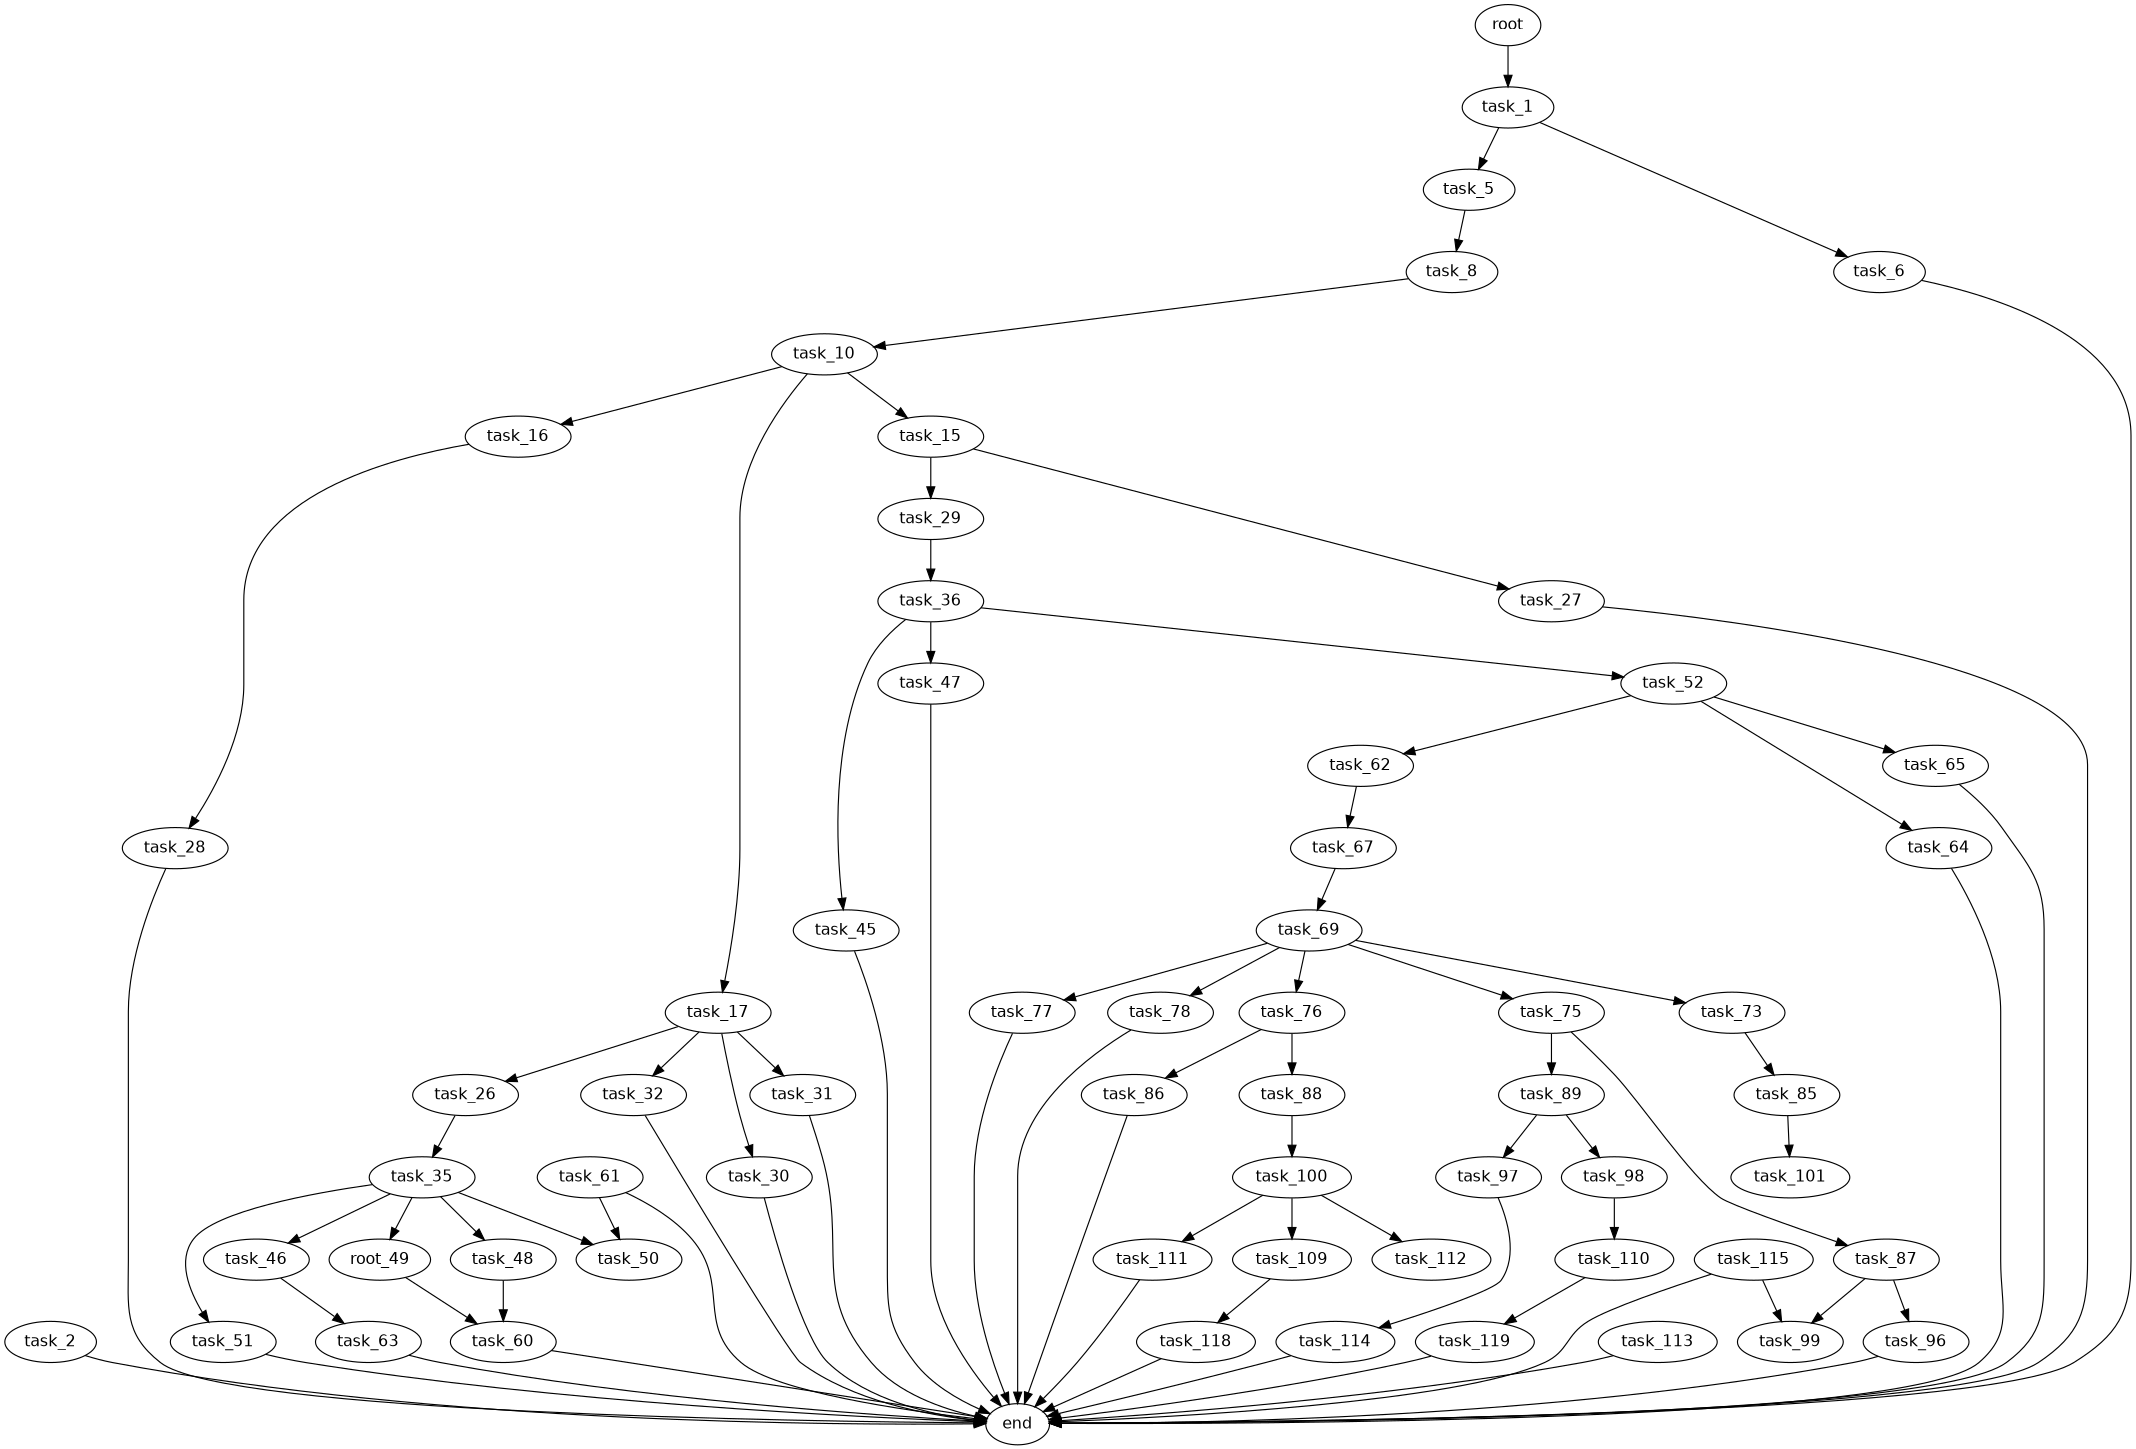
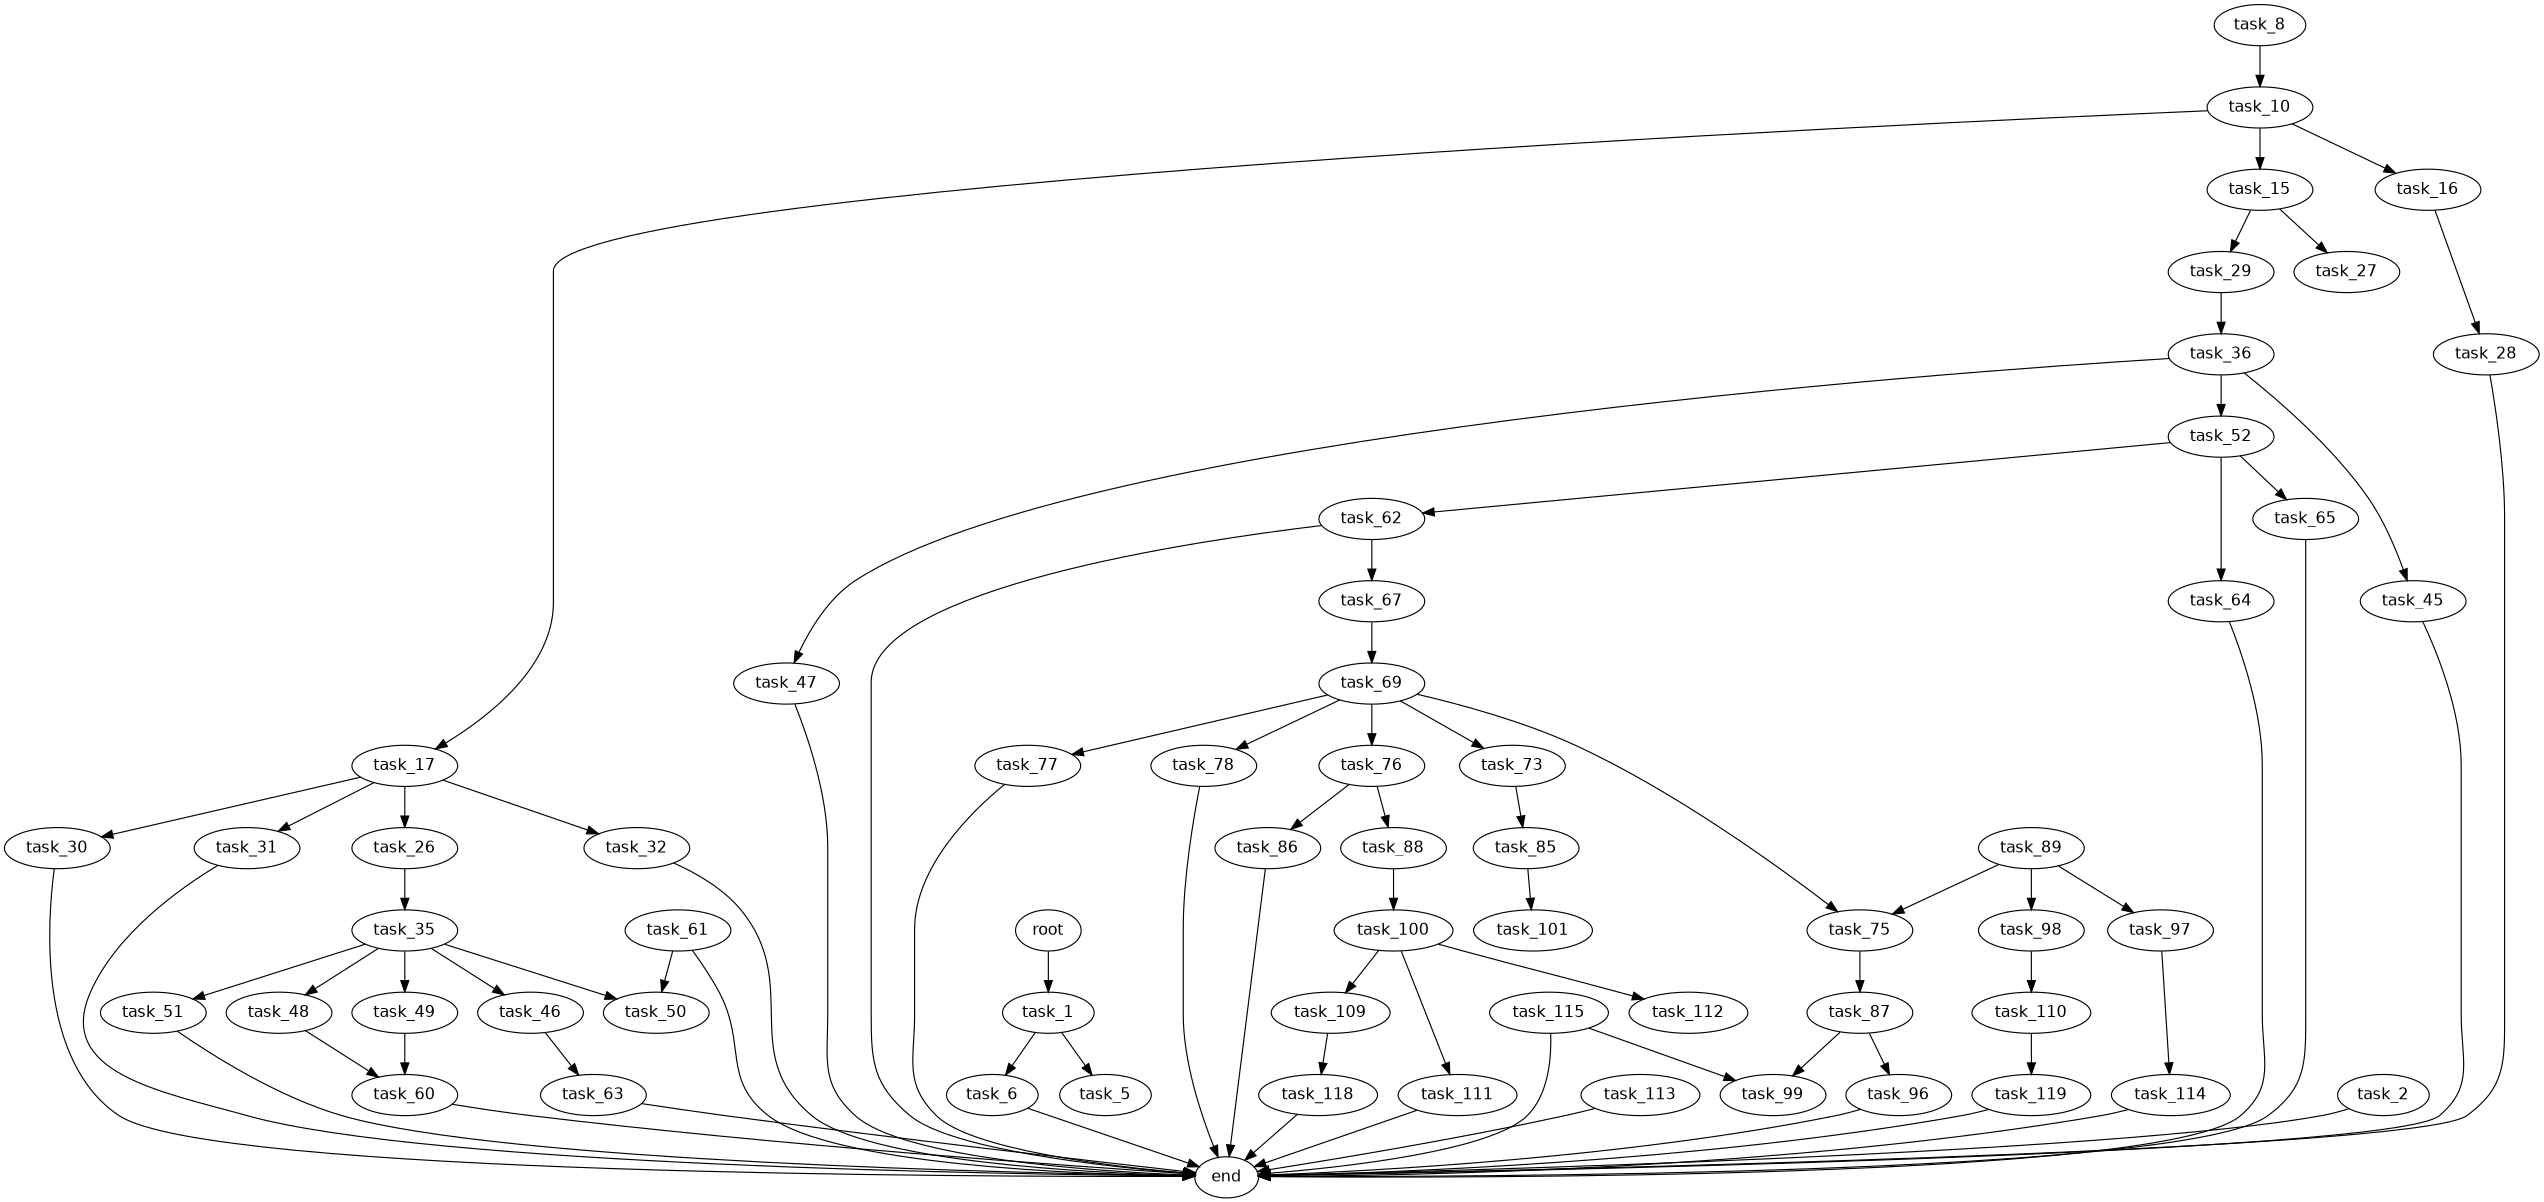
(1462, 225) -> none
(1551, 1048) -> (1951, 887)
(380, 1260) -> (405, 1013)
(2085, 1298) -> (871, 799)
